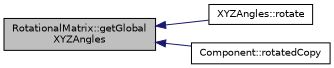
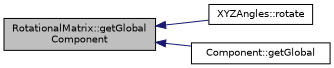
(80, 34) -> (80, 34)
(261, 53) -> (261, 53)
